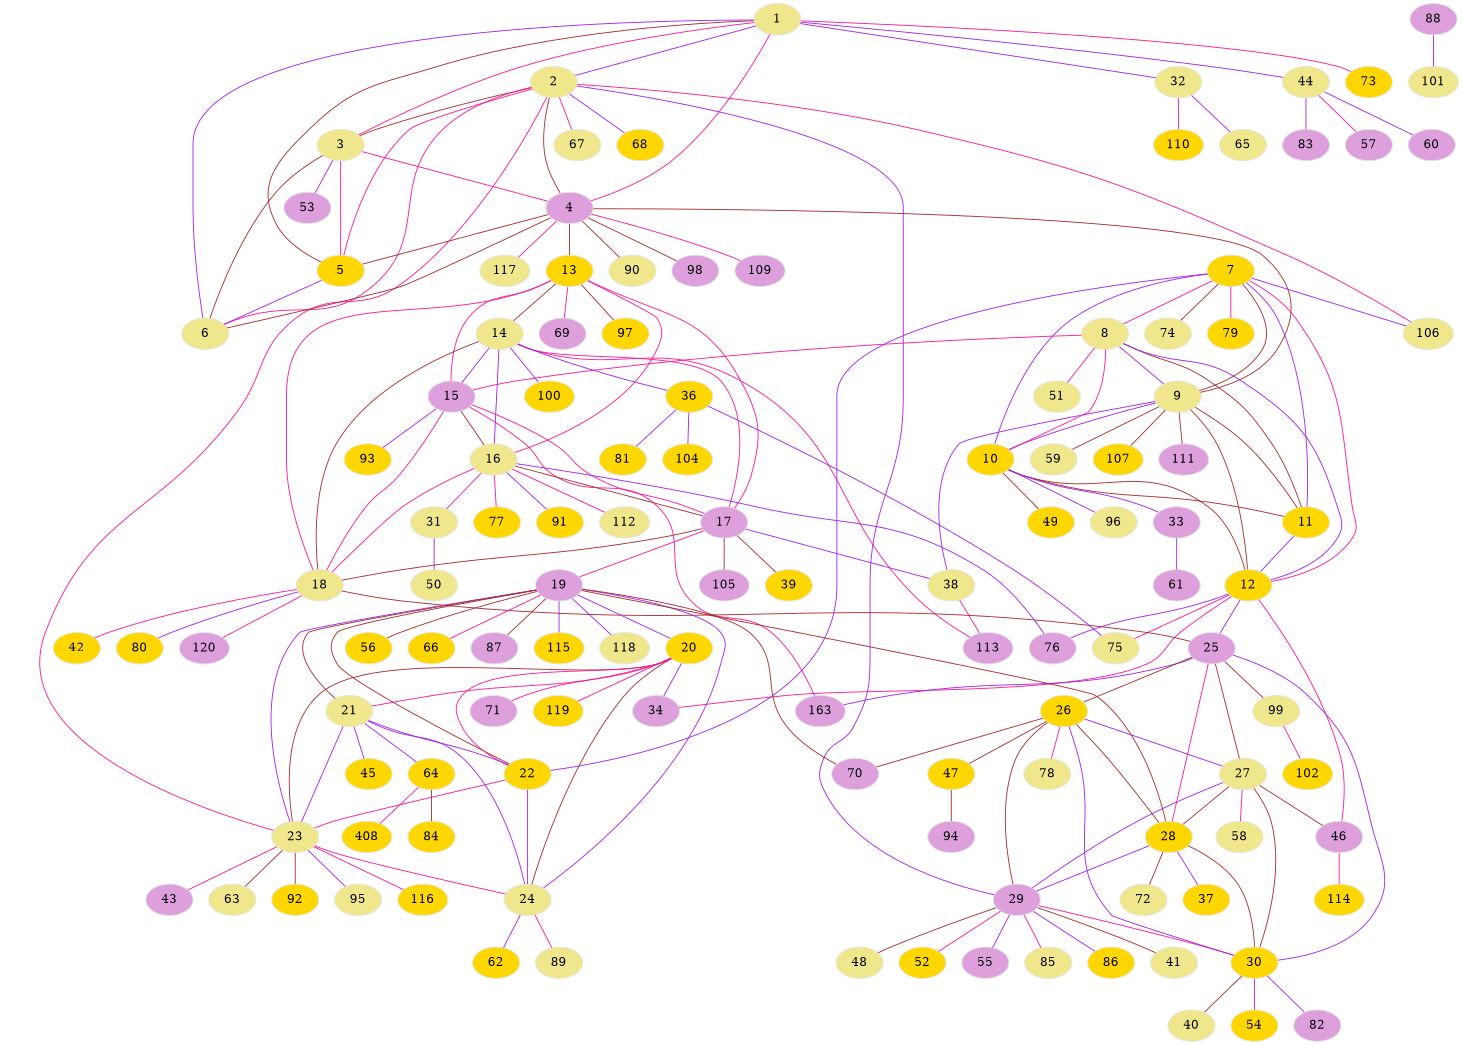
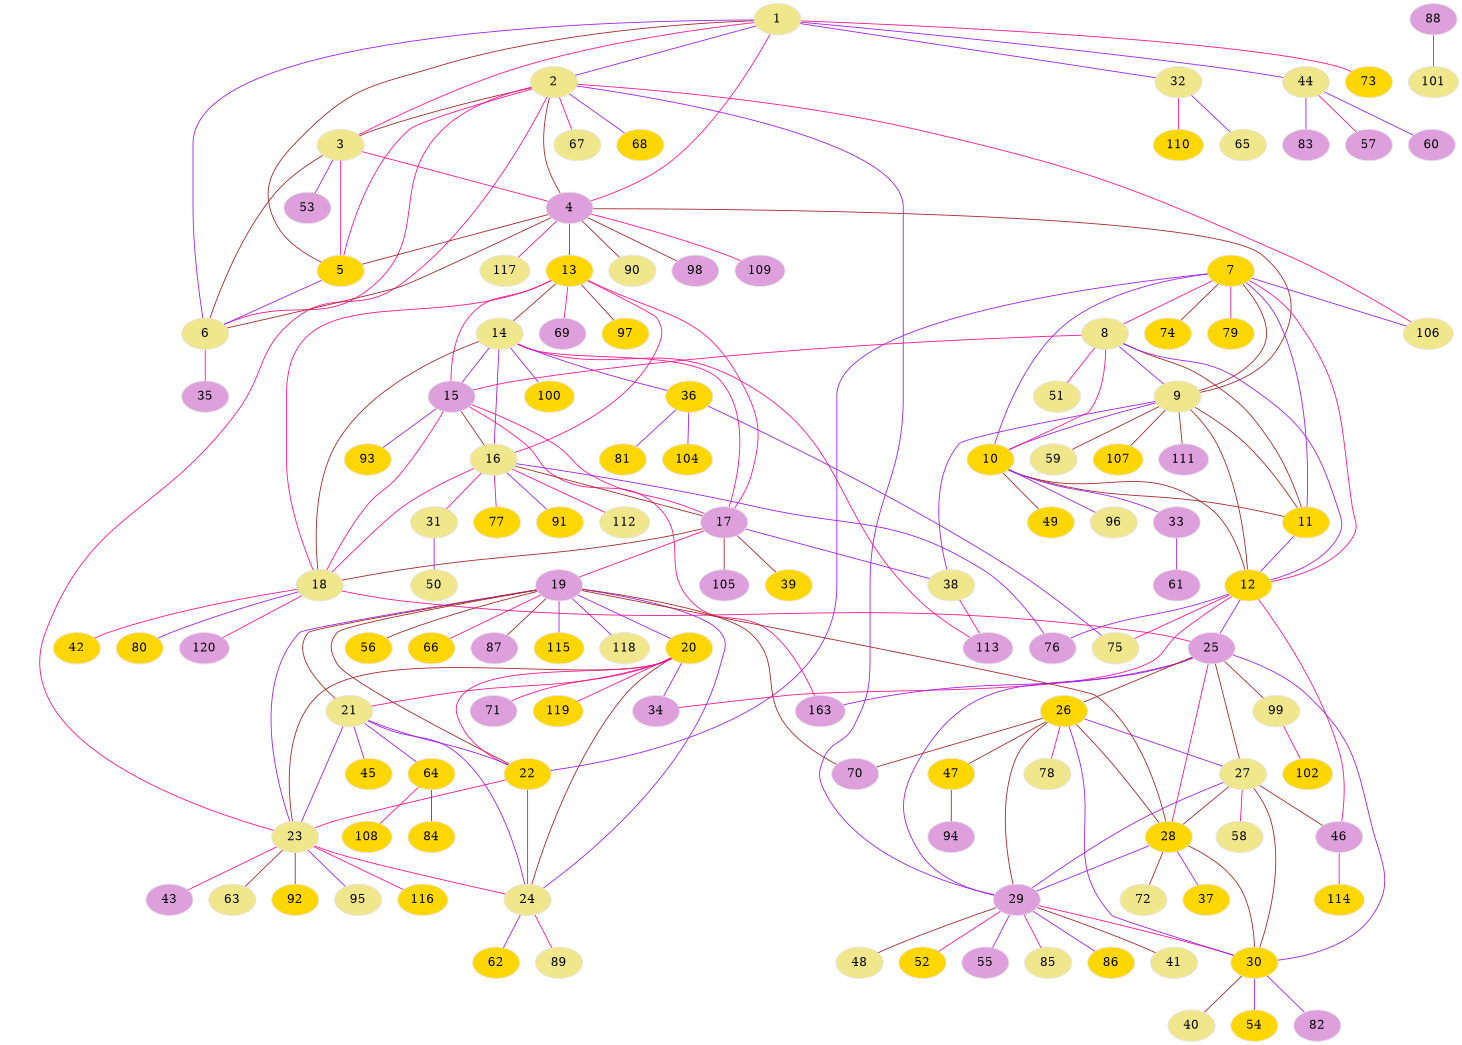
(1168, 334) -> (1168, 334)
none -> (205, 397)
(766, 614) -> (766, 614)
none -> (957, 715)
(367, 837) -> (367, 837)
